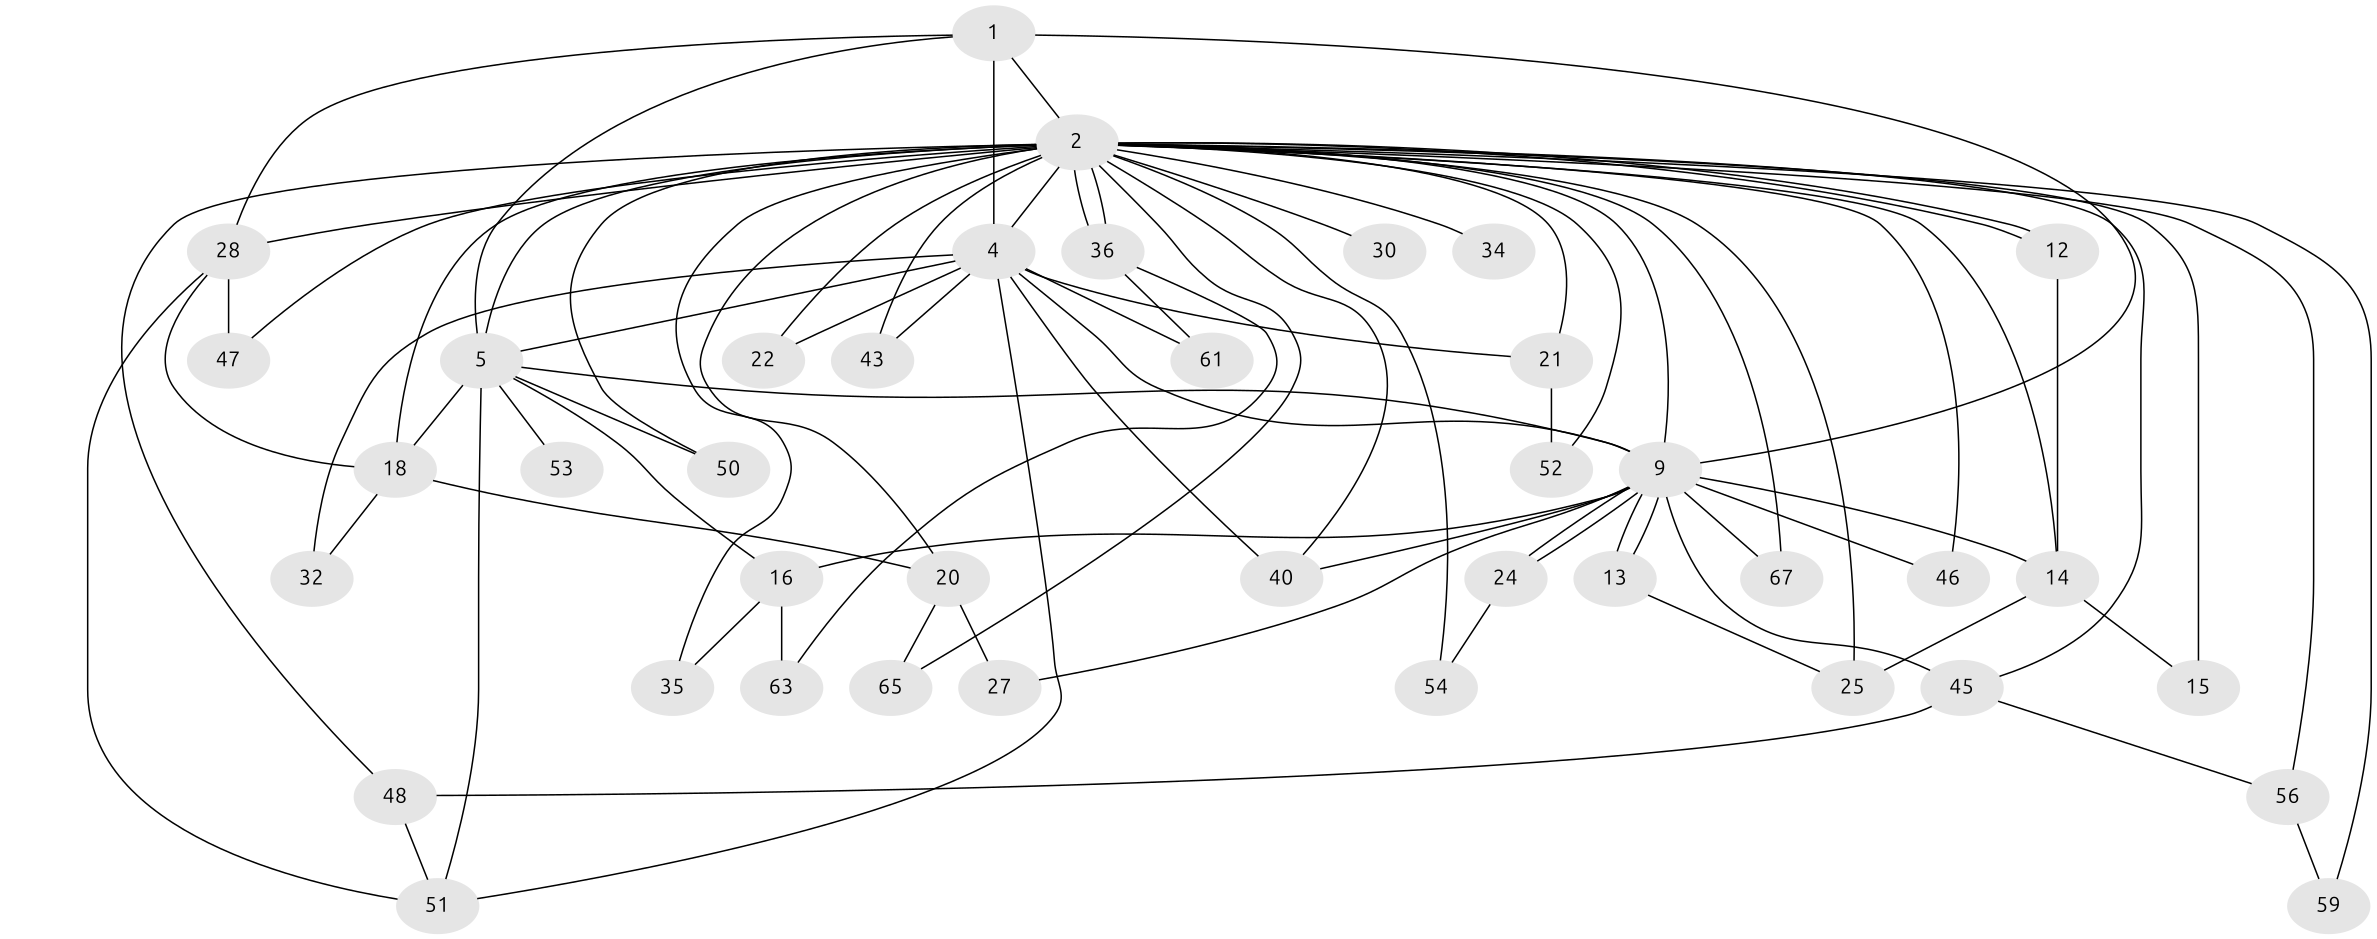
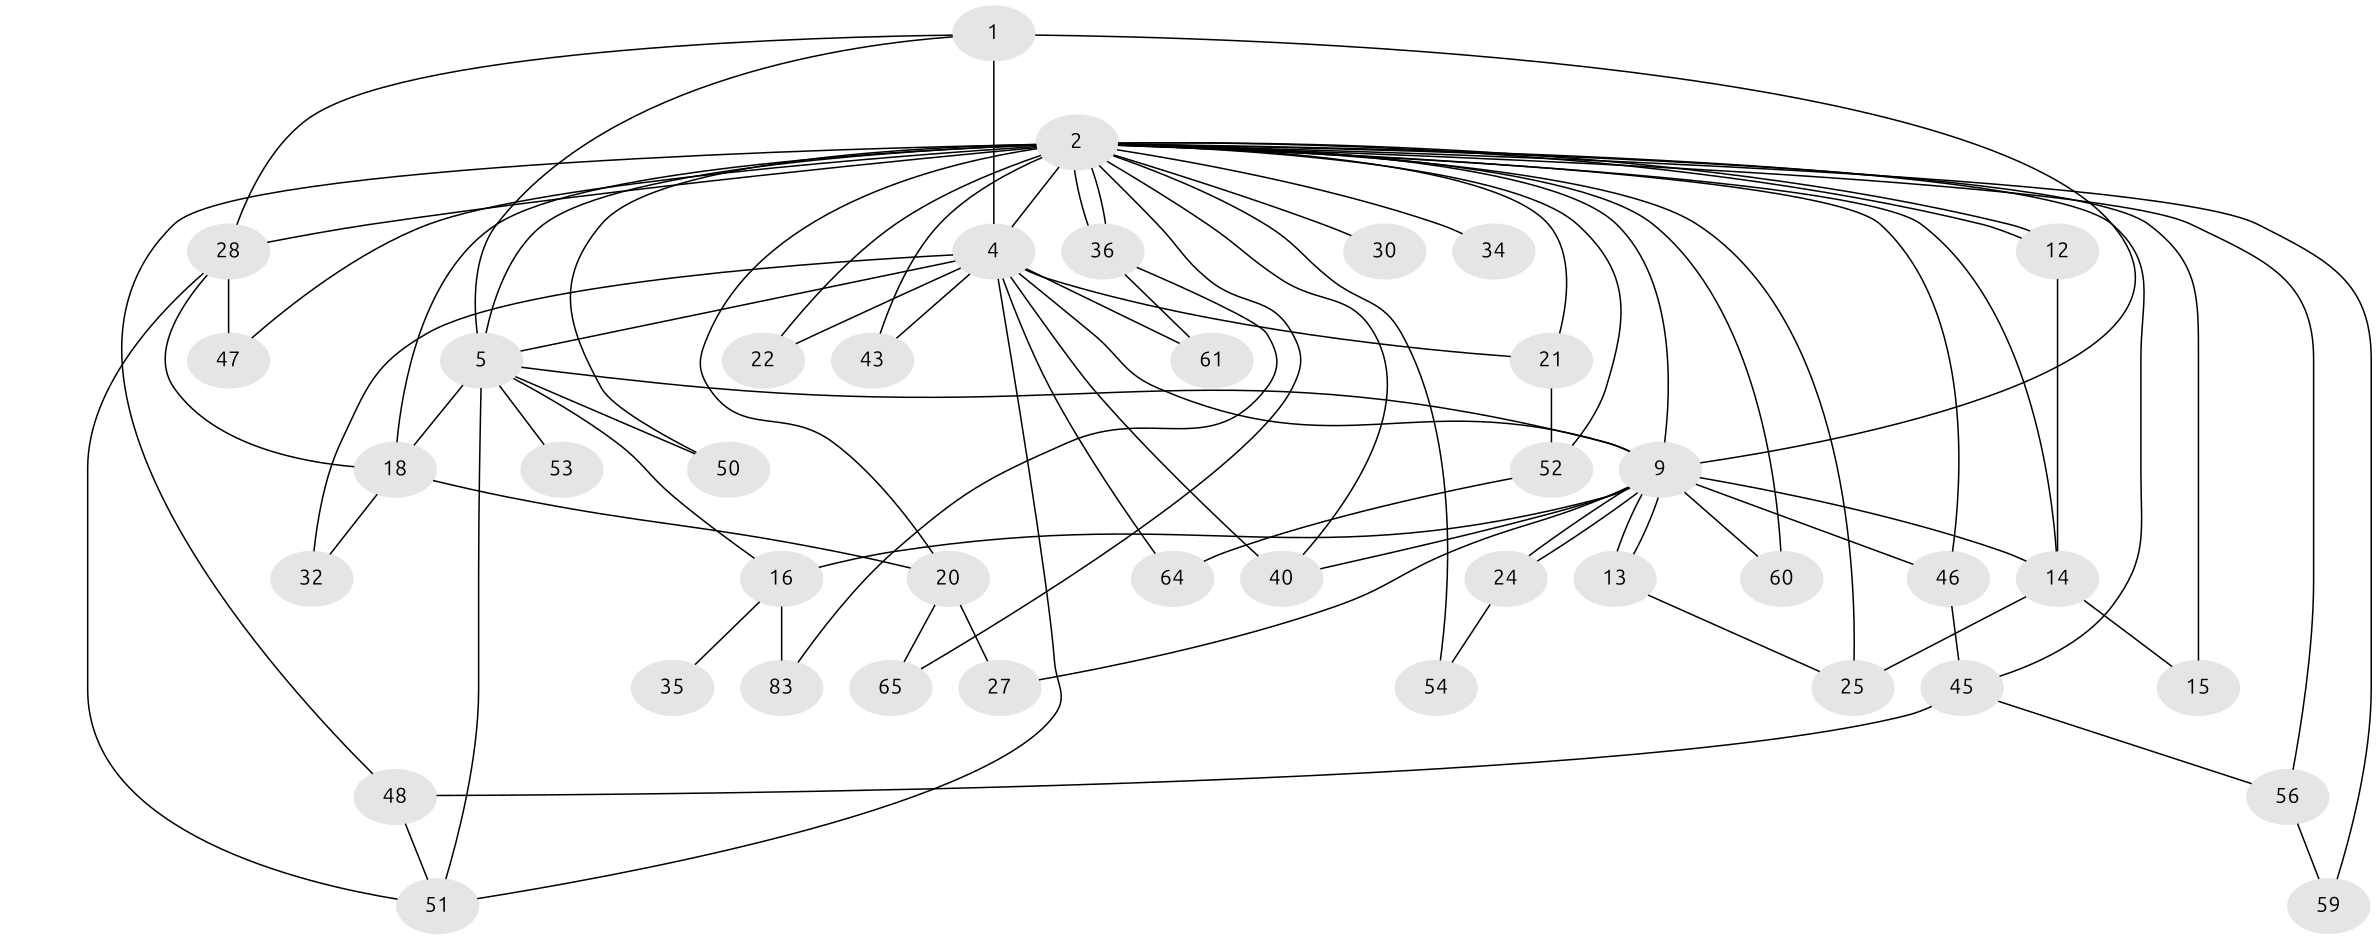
(1035, 88) -> none
(680, 303) -> none
none -> (1173, 579)
(1782, 579) -> (1782, 579)
(1765, 630) -> (1954, 624)
(782, 688) -> (782, 688)
